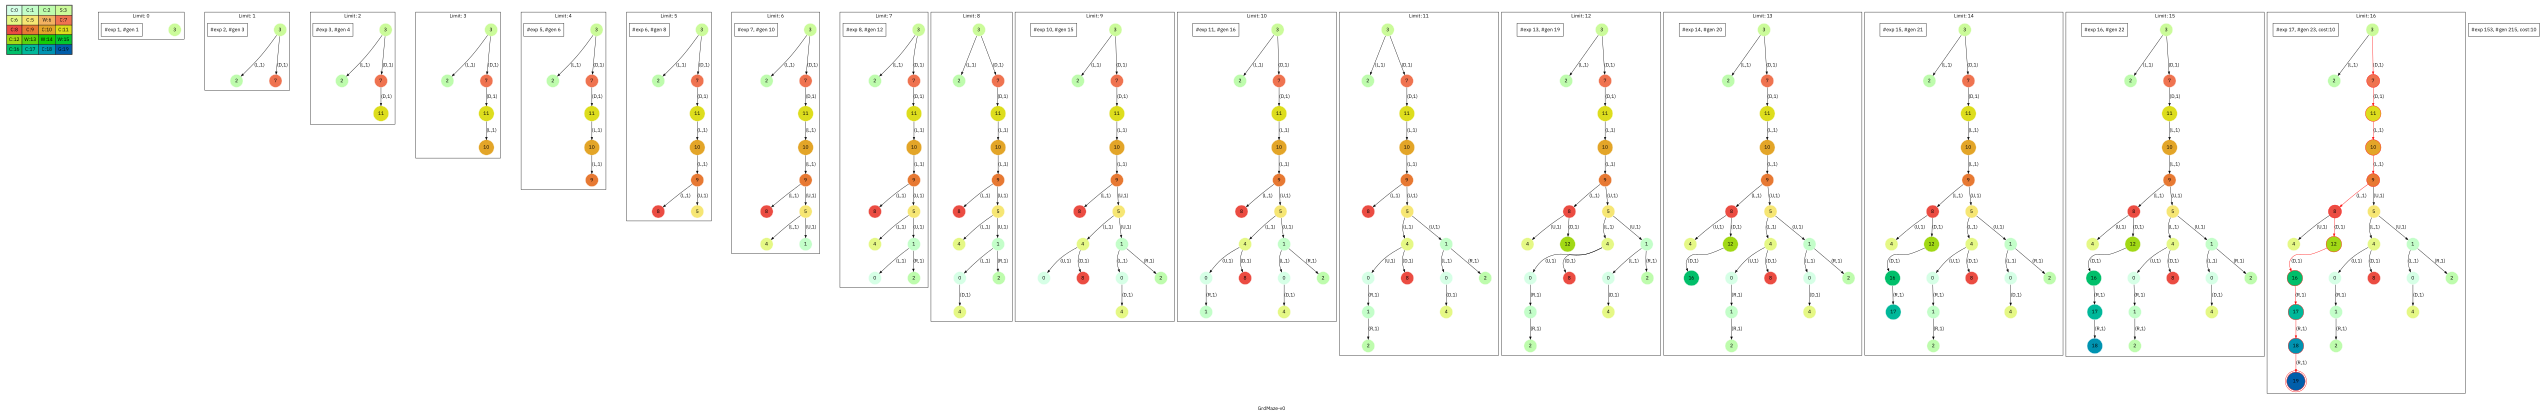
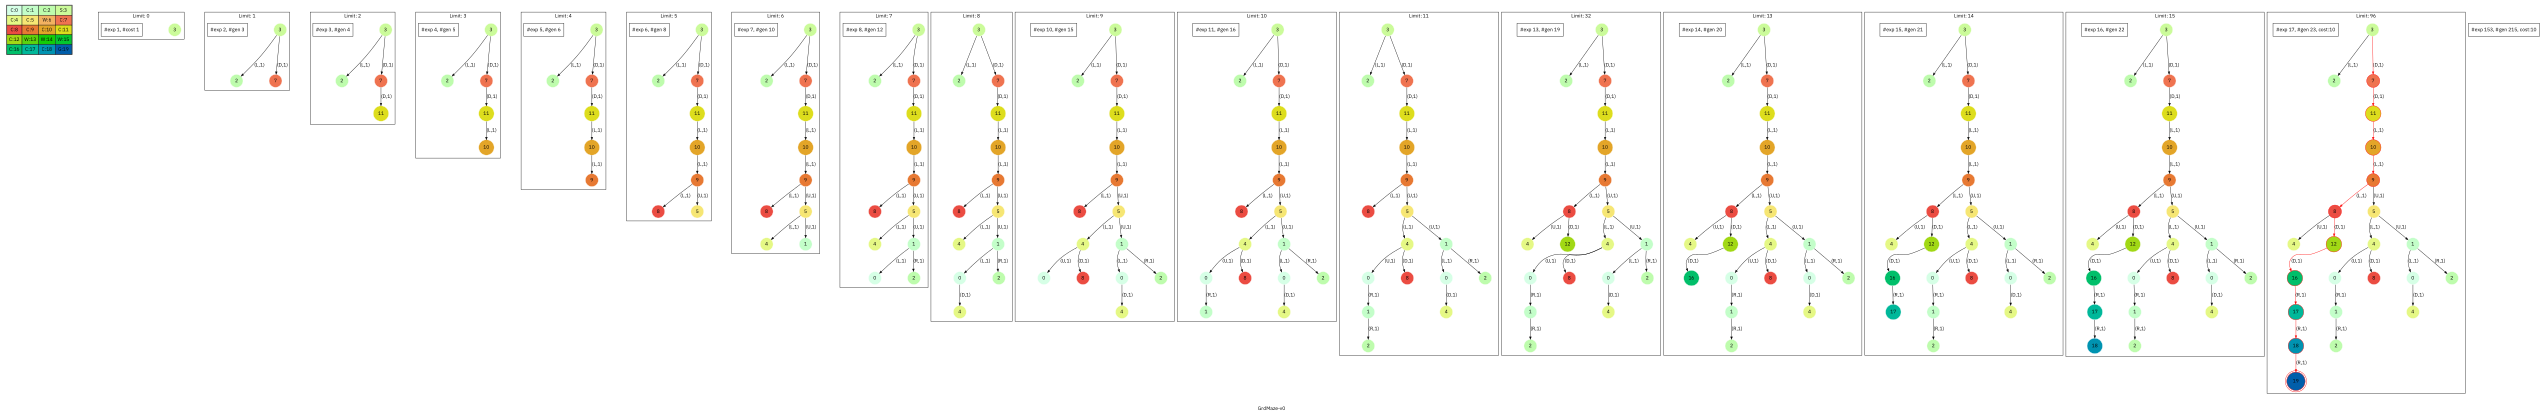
(1581, 16) -> (1581, 16)
(2366, 16) -> (2366, 16)
(14, 20) -> (14, 20)
(122, 30) -> (122, 30)
none -> (438, 30)
